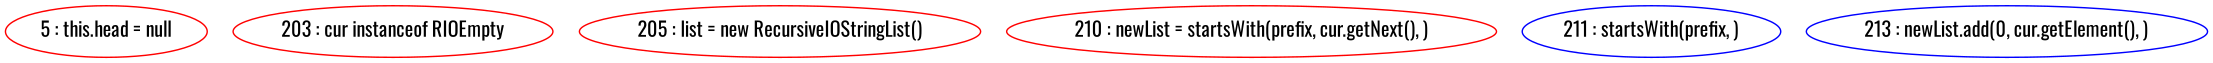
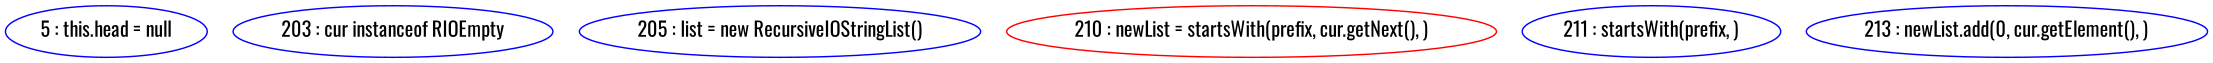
(106, 32) -> (106, 32)
(393, 32) -> (393, 32)
(780, 32) -> (780, 32)
